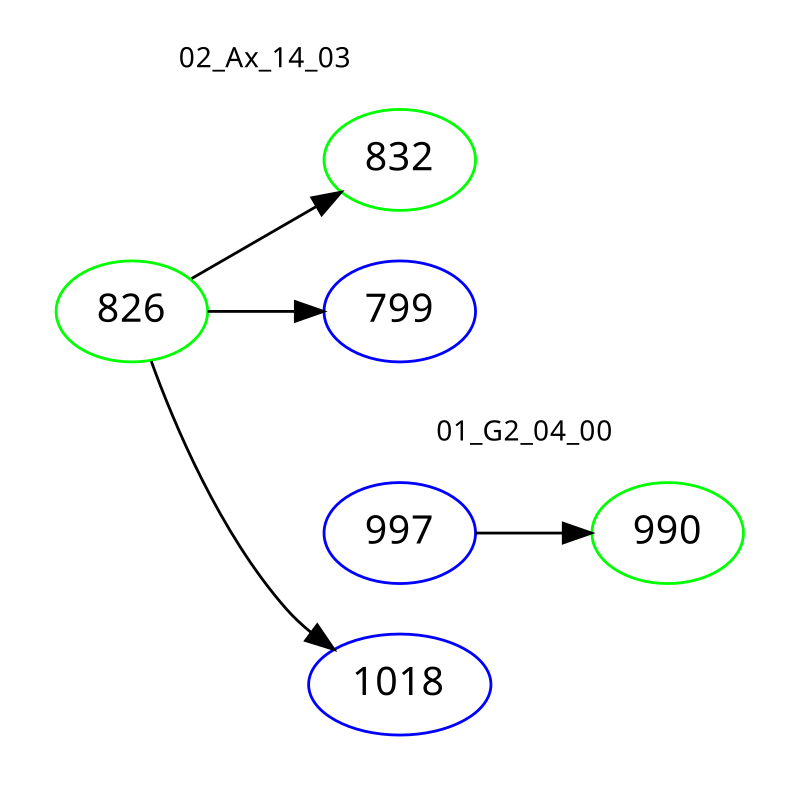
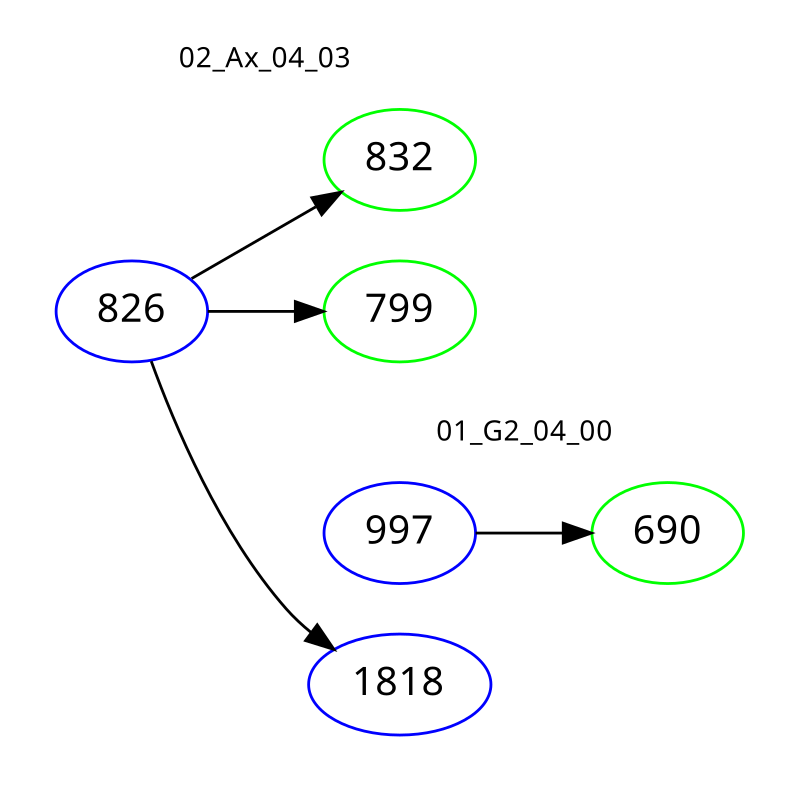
(266, 60) -> (266, 60)
(132, 311) -> (132, 311)
(400, 311) -> (400, 311)
(668, 533) -> (668, 533)
(400, 685) -> (400, 685)
